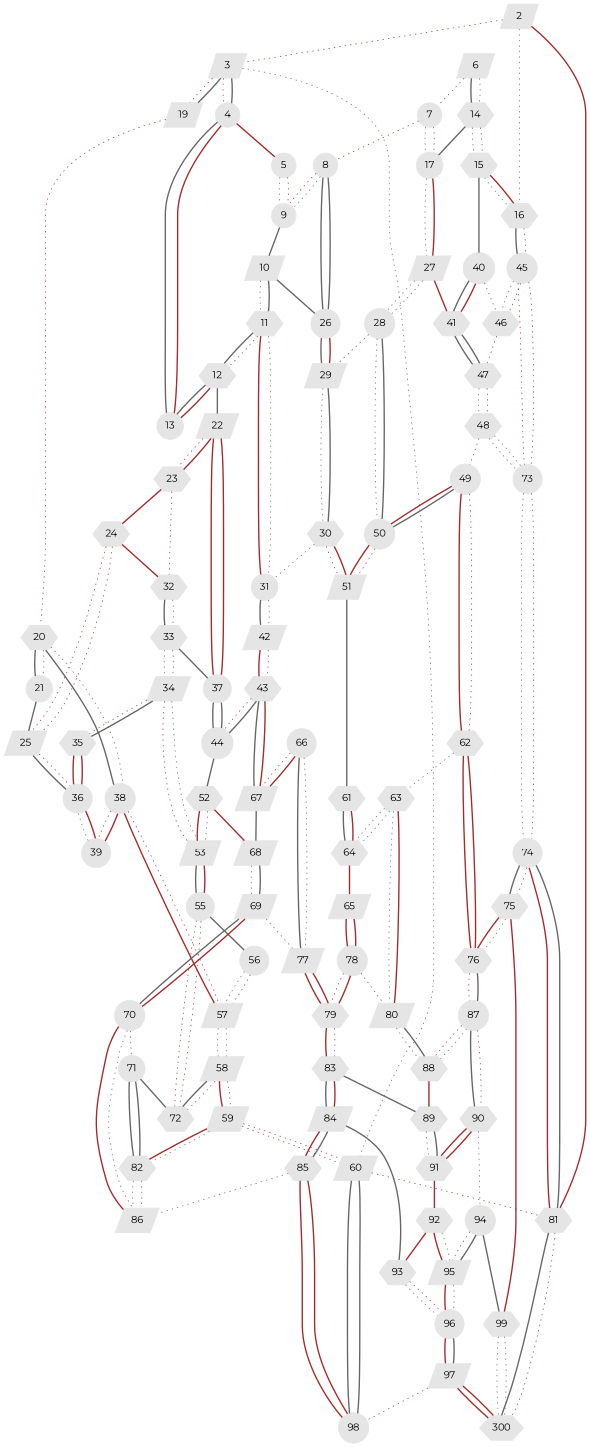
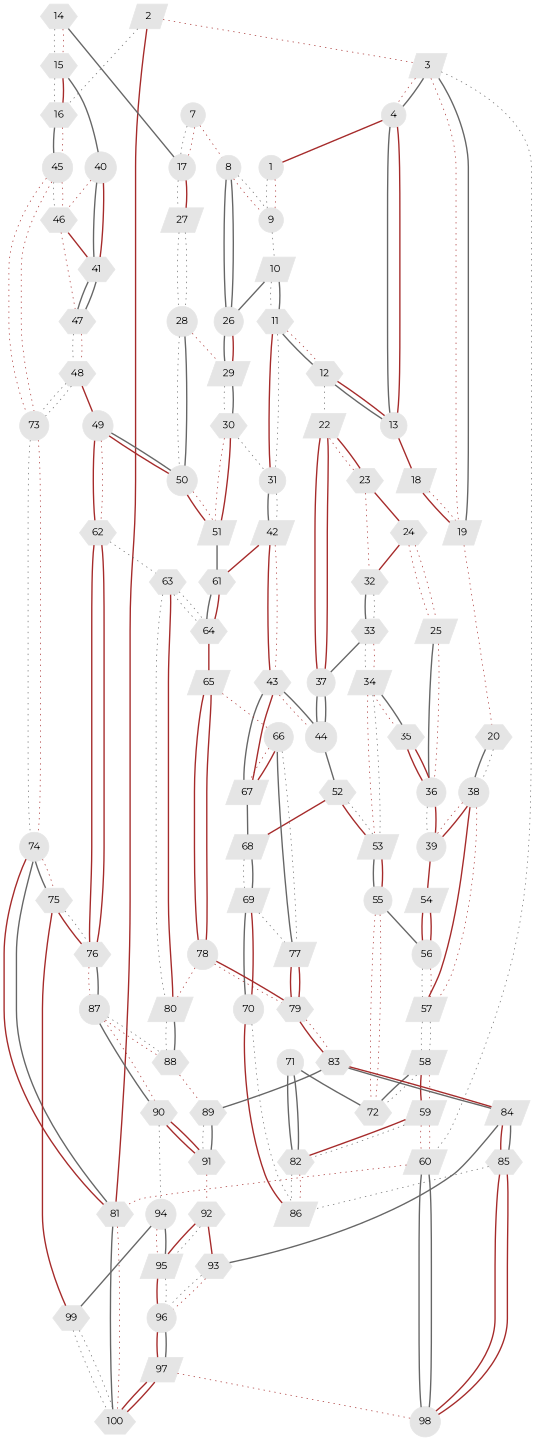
(476, 66) -> none
(284, 165) -> (271, 168)
(274, 242) -> (273, 245)
(441, 296) -> (78, 245)
(217, 401) -> (325, 400)
(474, 452) -> (87, 399)
none -> (416, 481)
none -> (243, 559)
(39, 689) -> none
none -> (245, 711)
none -> (427, 900)
(131, 1043) -> none
(429, 1094) -> (189, 1088)
(434, 1194) -> (207, 1185)
(502, 1428) -> (115, 1422)
